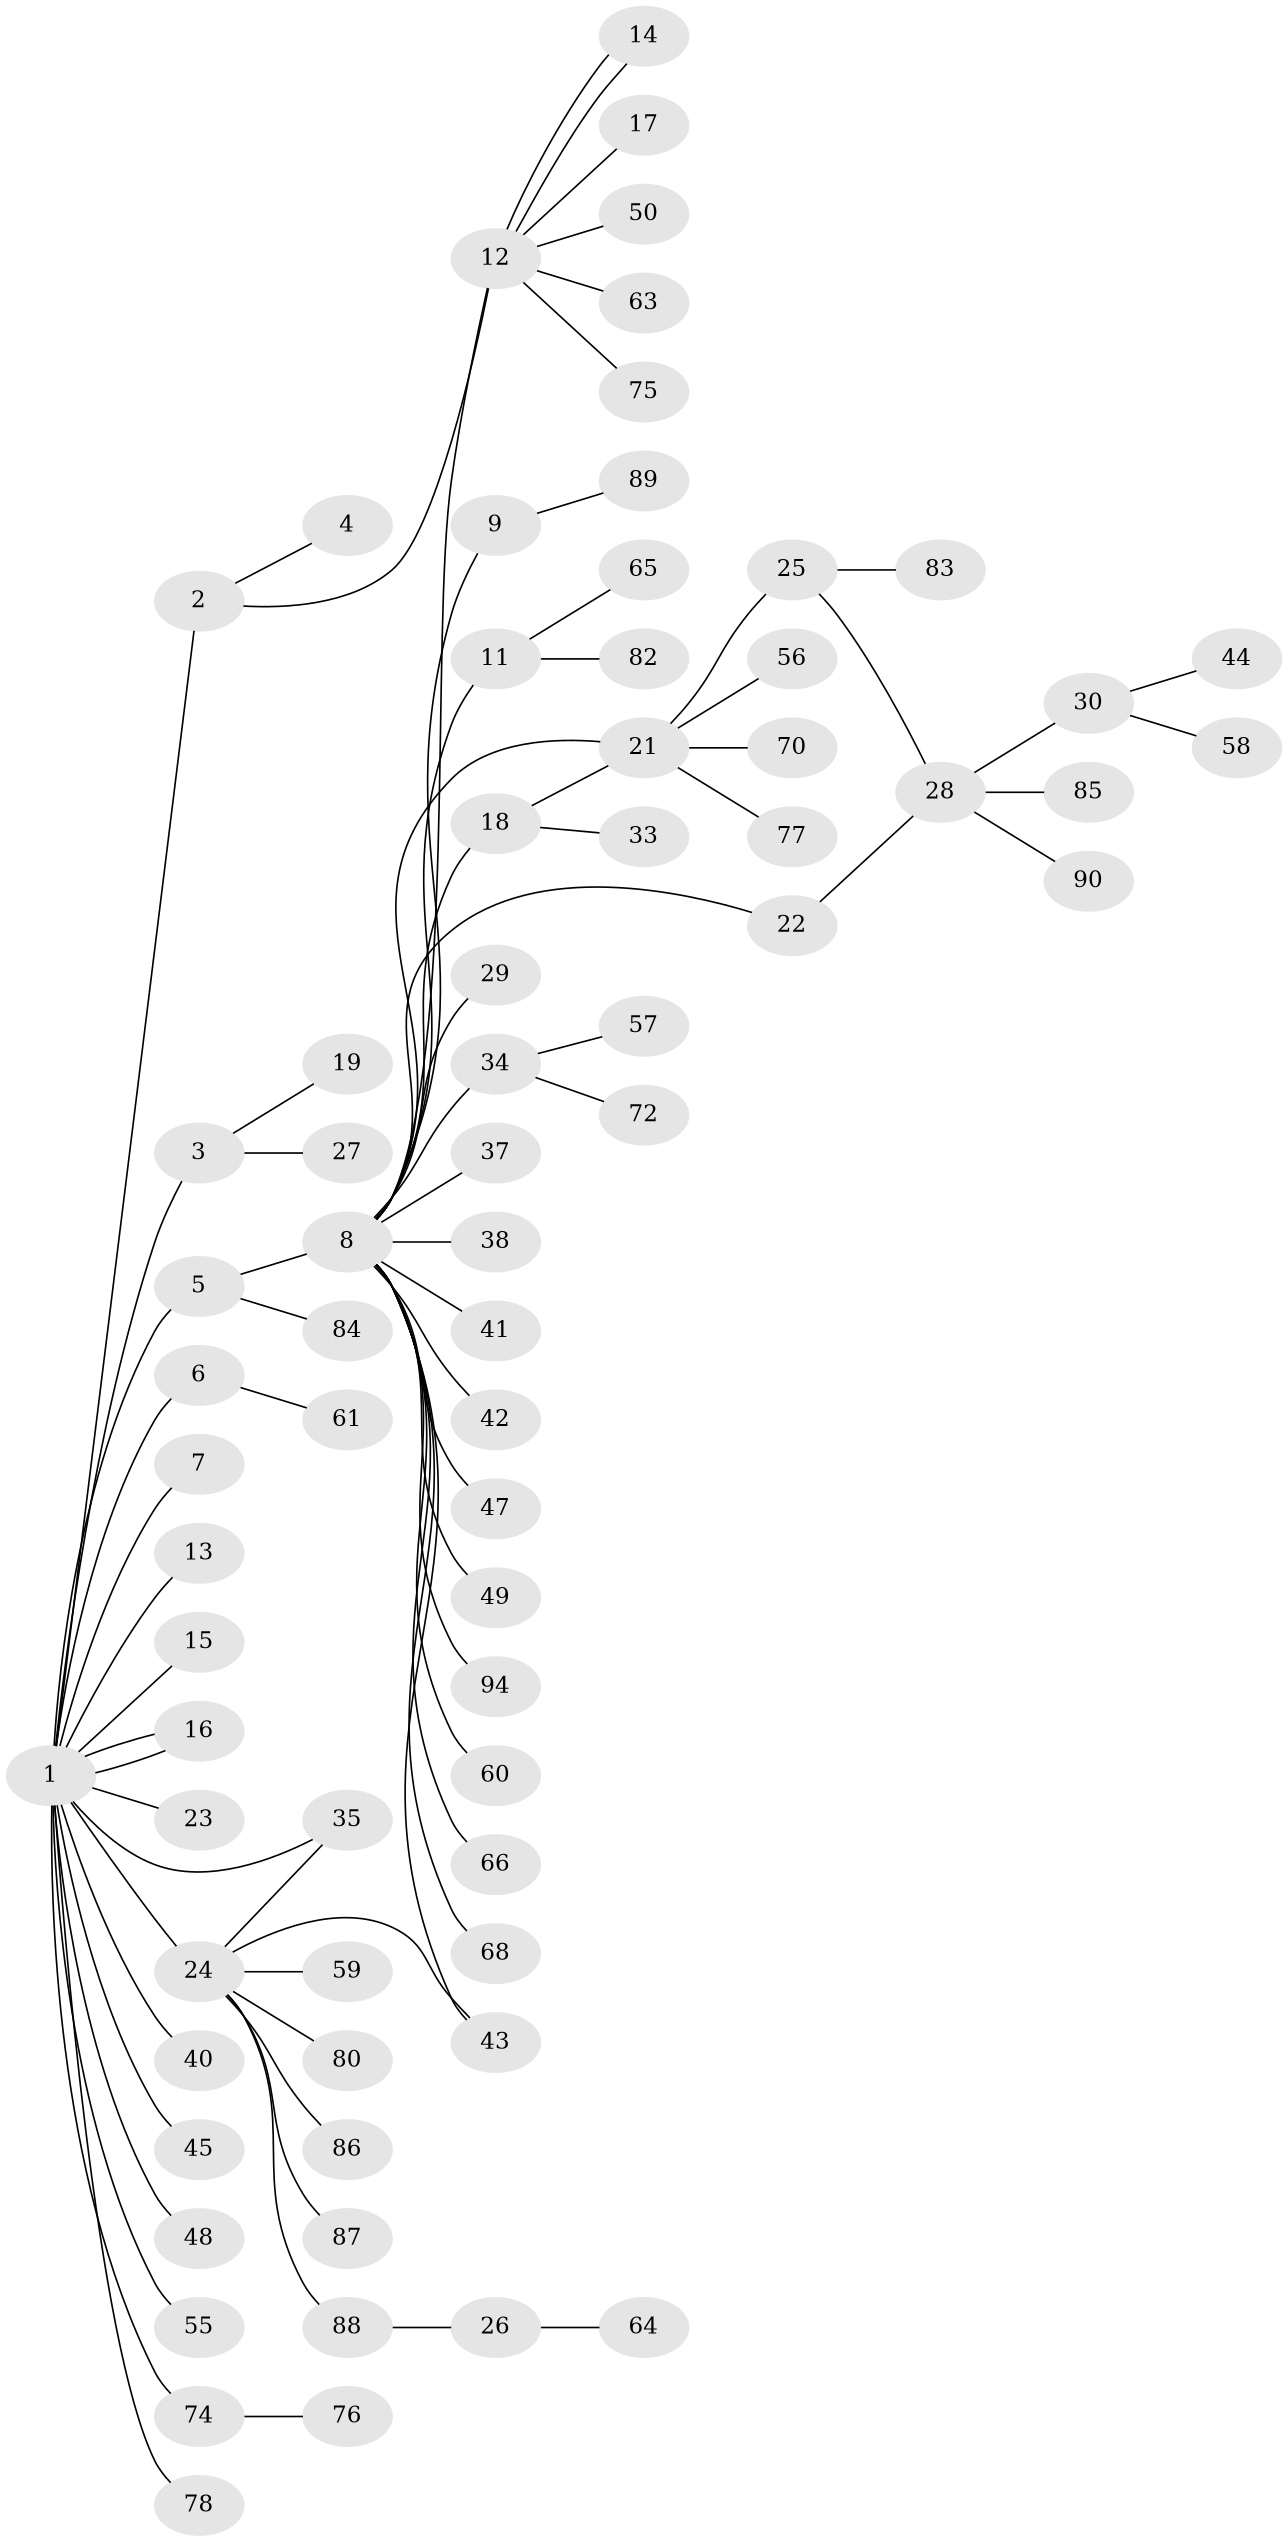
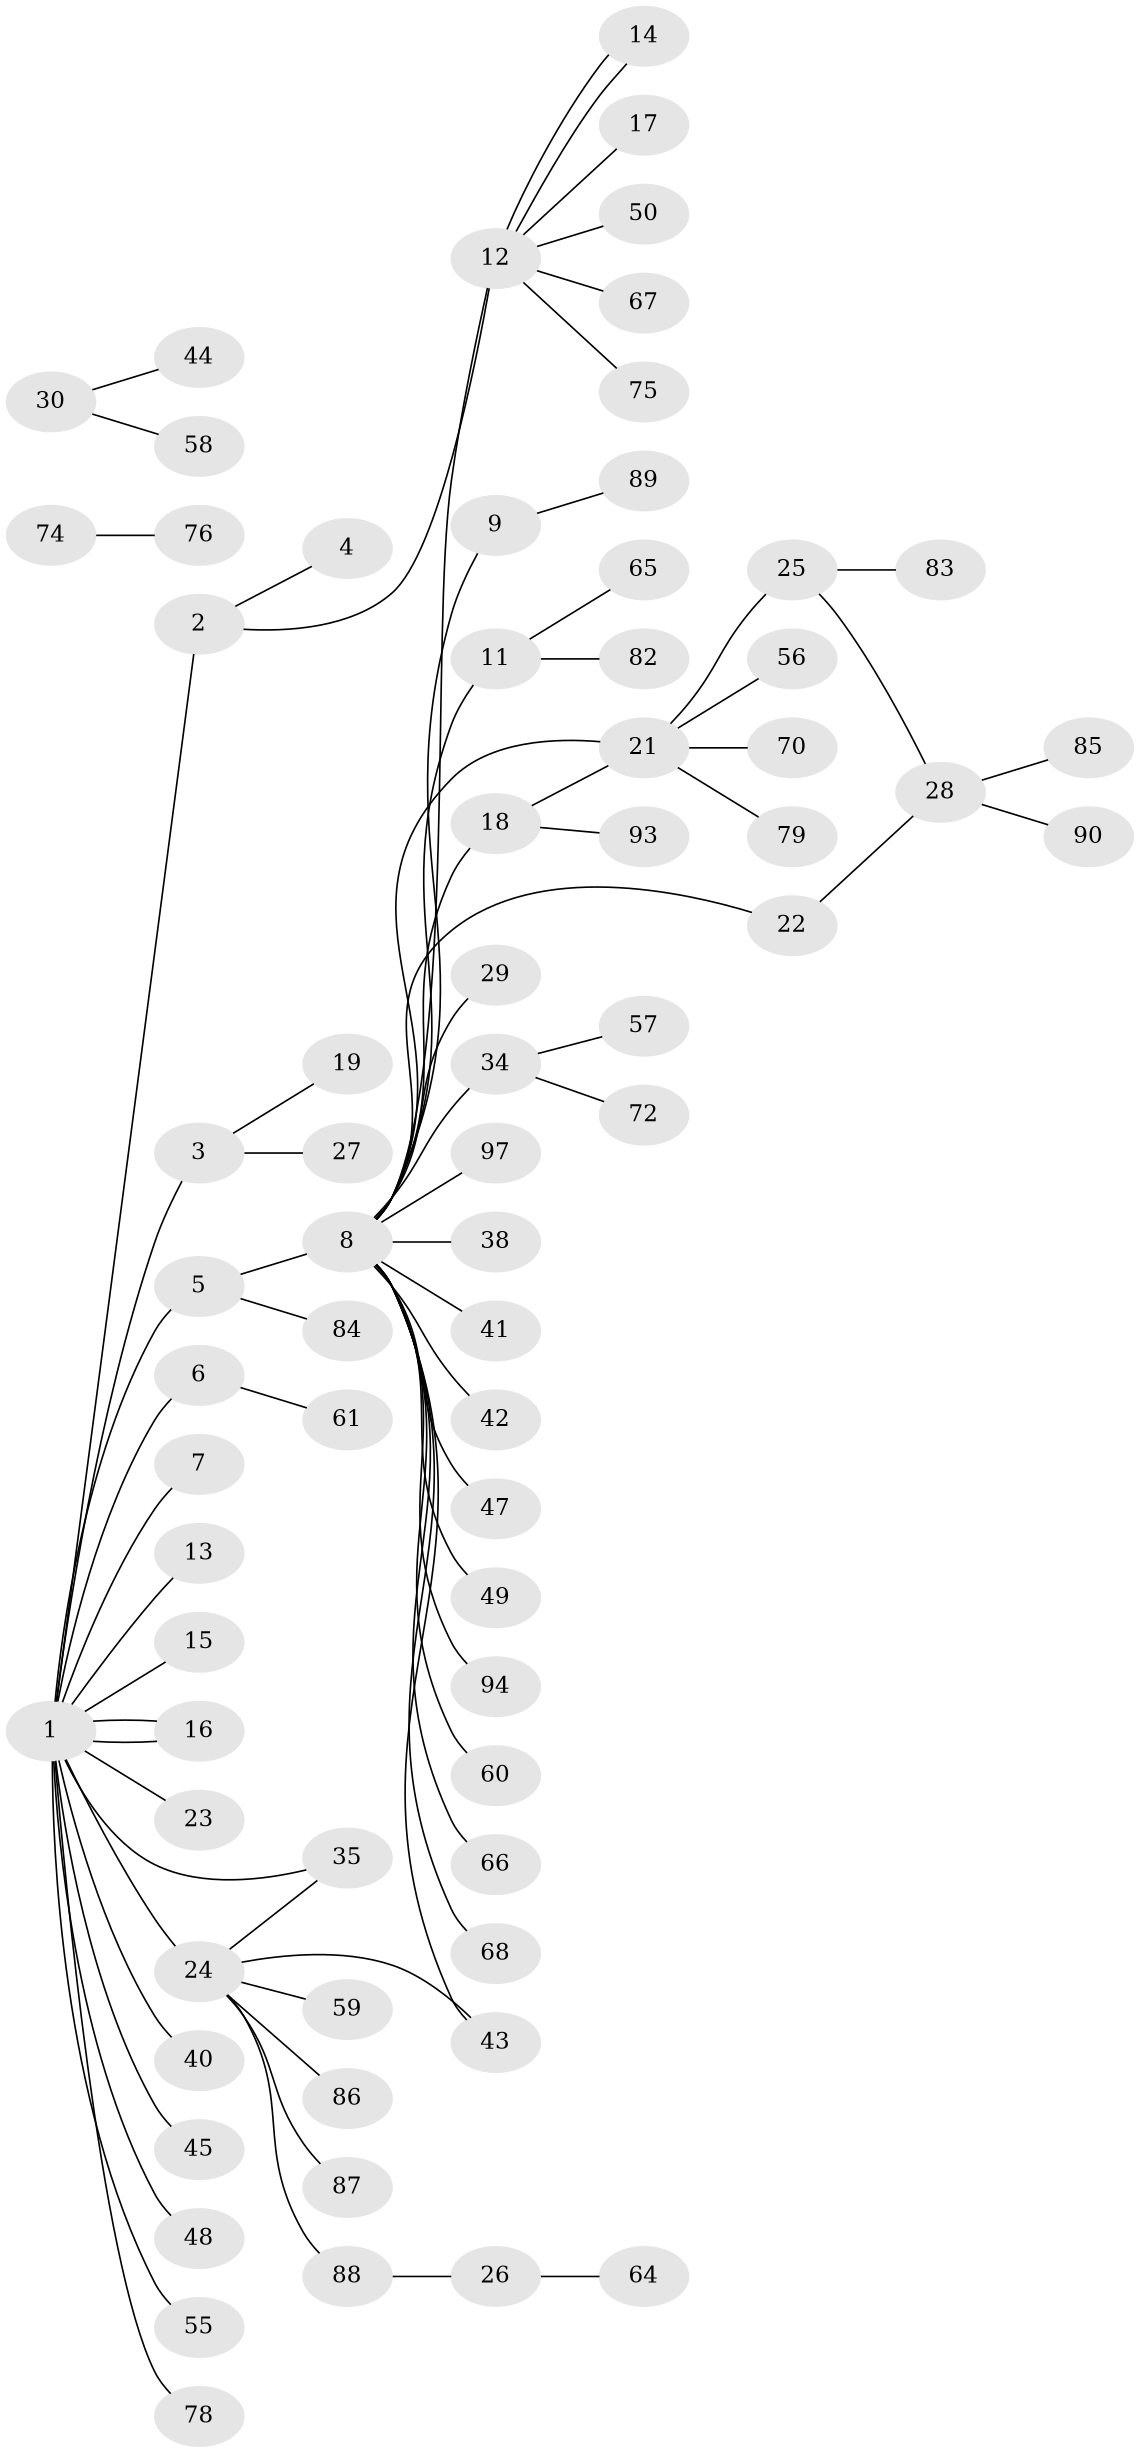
(644, 303) -> (644, 303)
(1015, 748) -> none
(644, 837) -> (644, 837)
(792, 837) -> (792, 837)
(496, 1153) -> (496, 1153)
(348, 2061) -> none
(70, 2078) -> none
